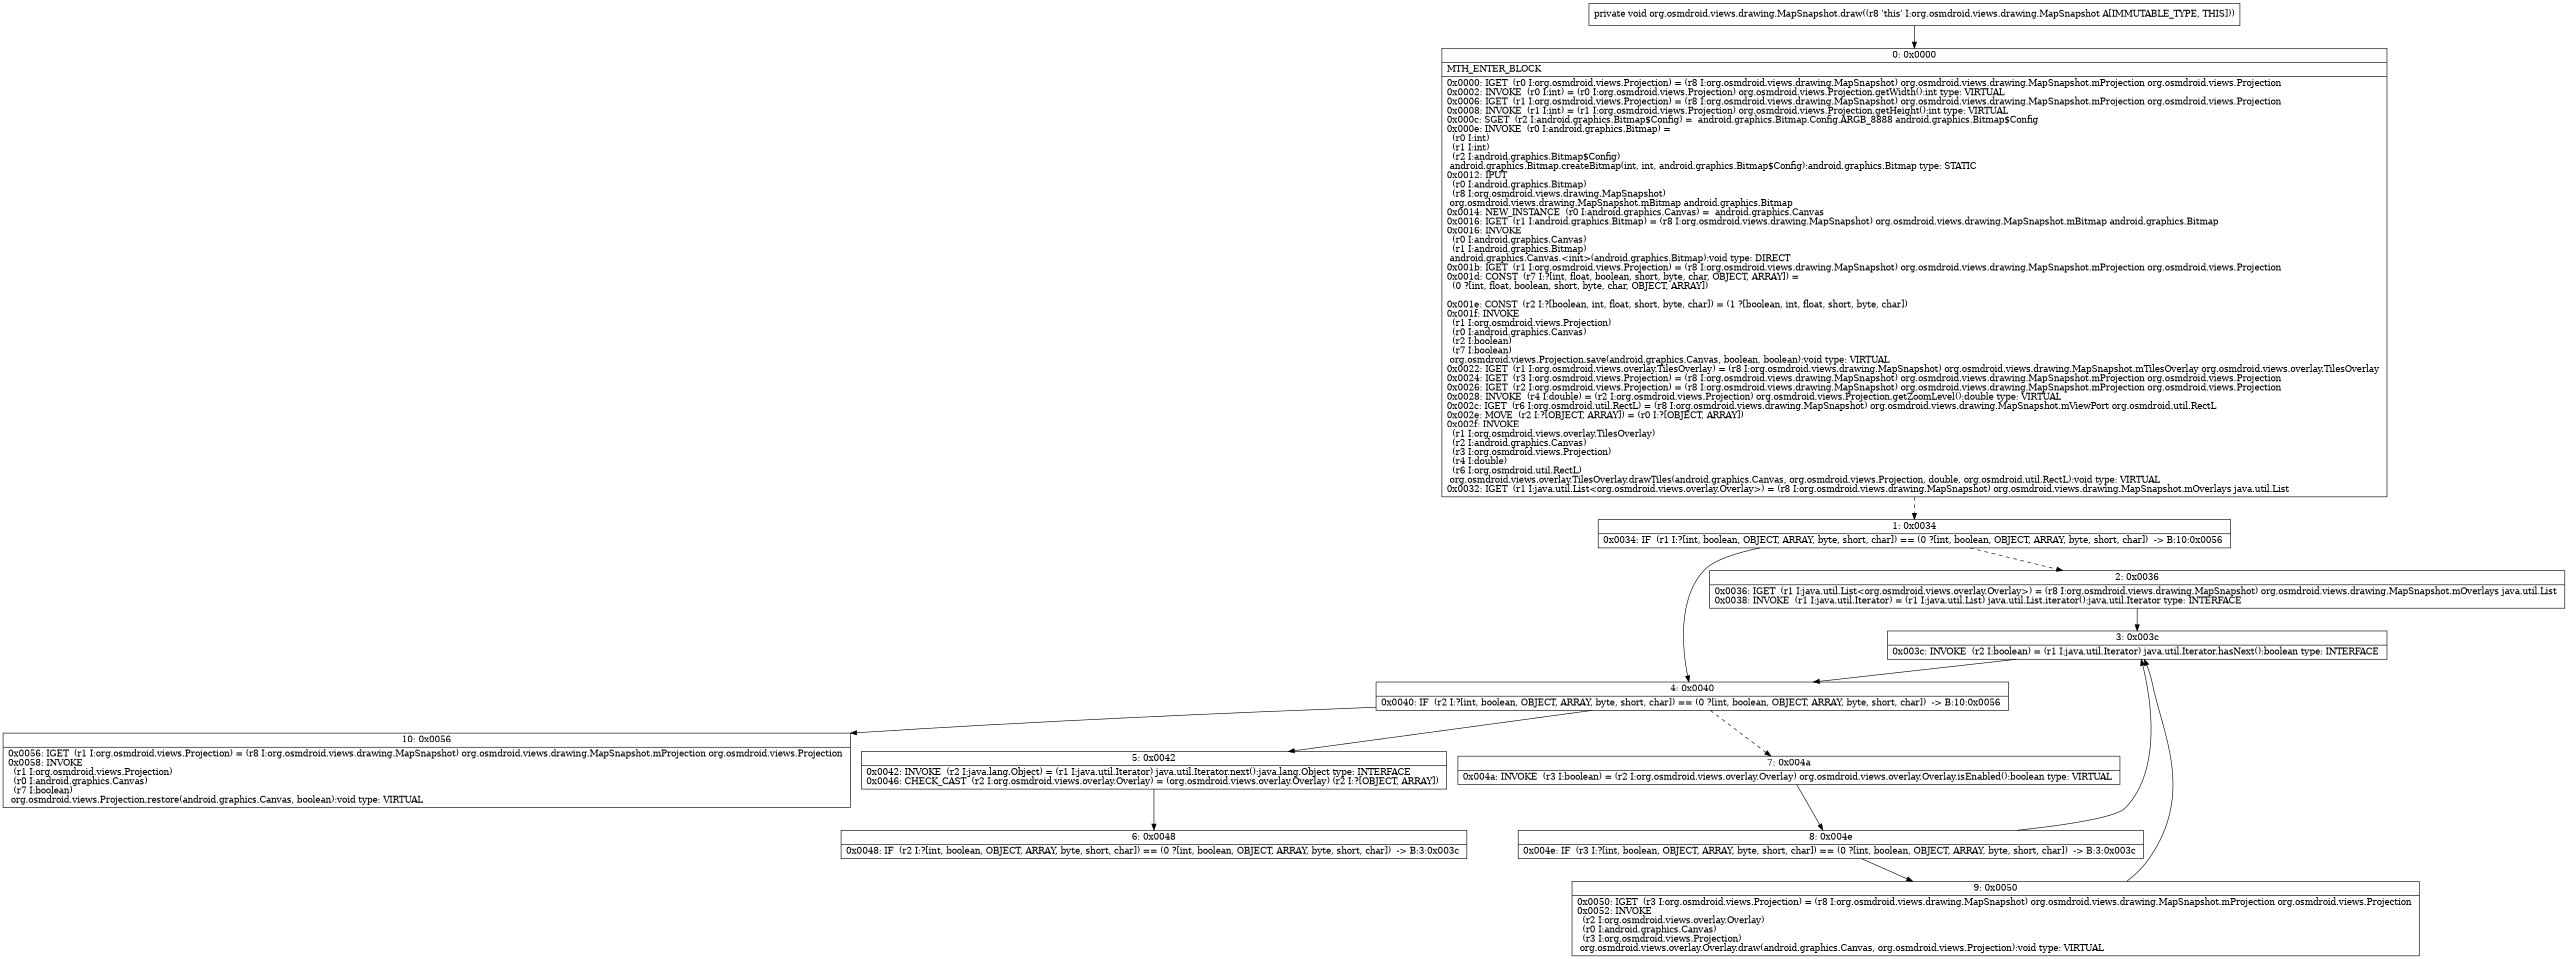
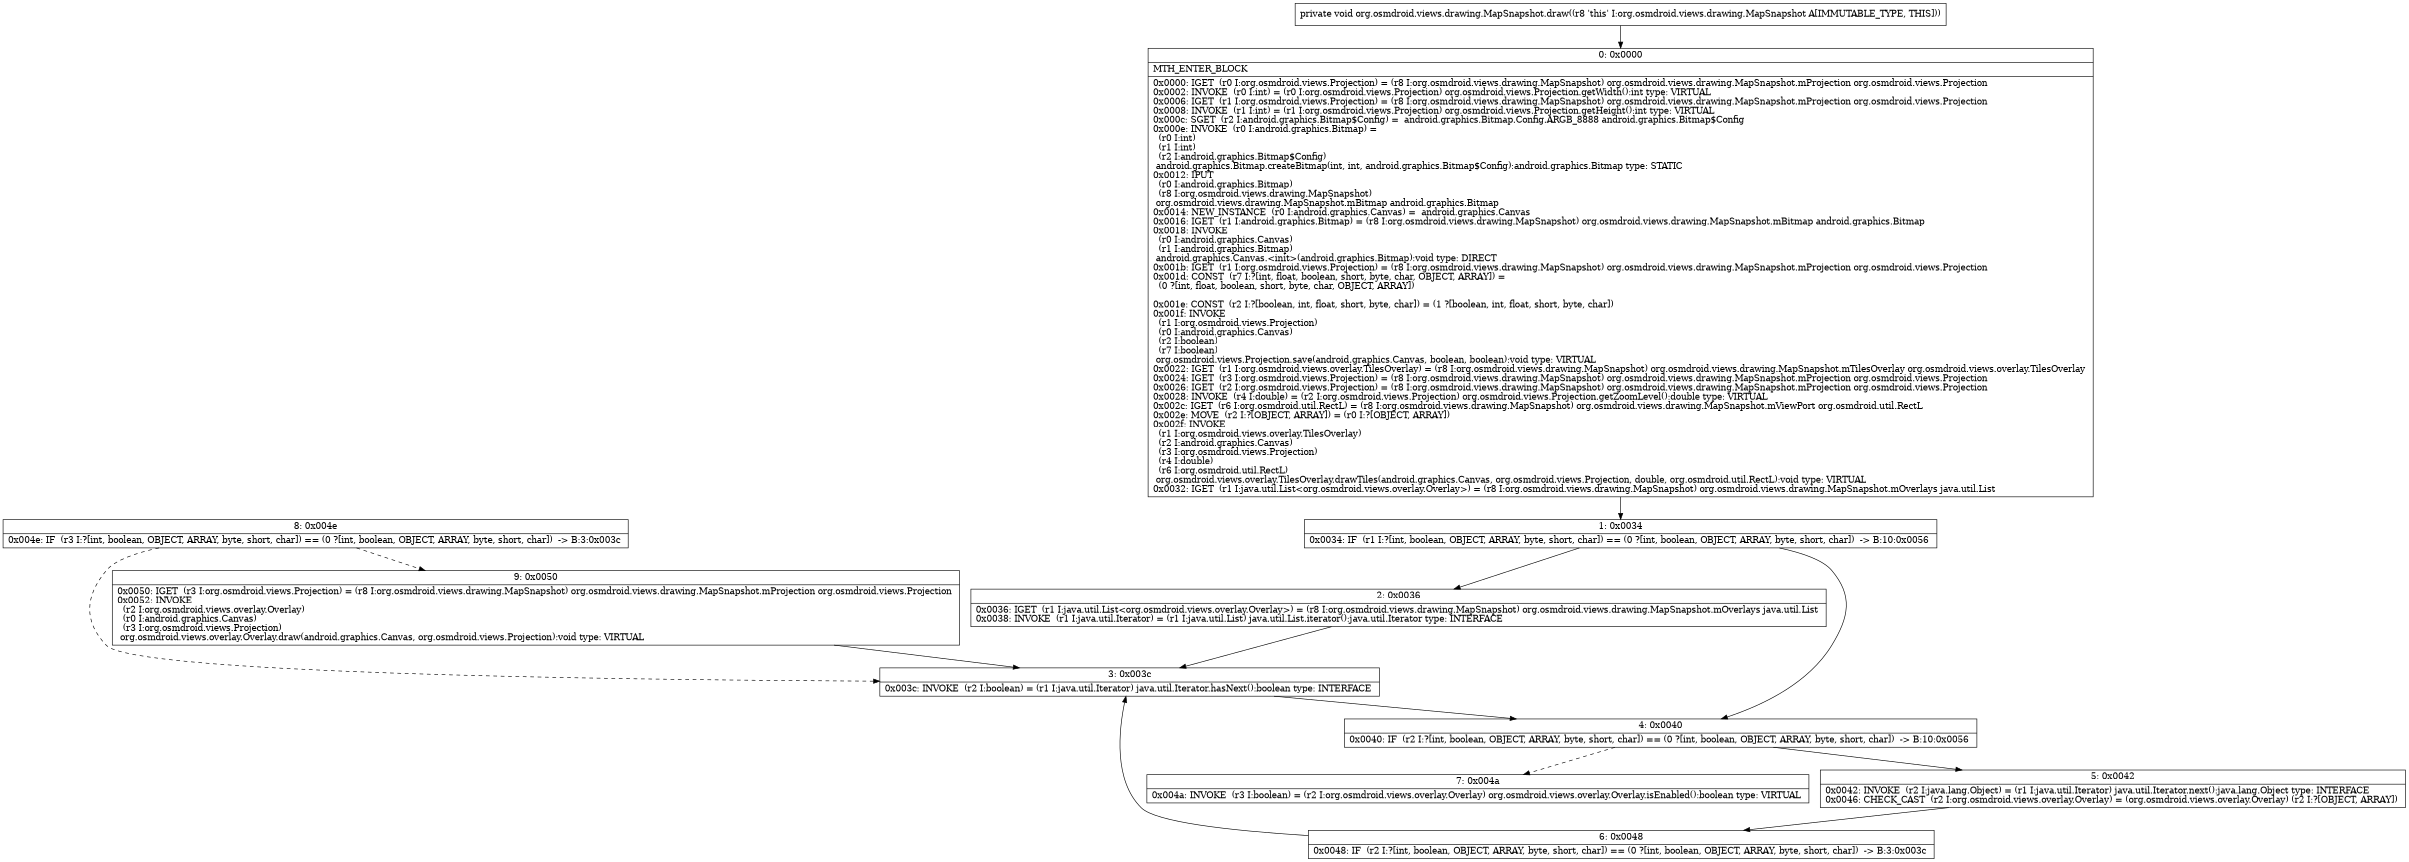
(1487, 231) -> (1193, 231)
(1914, 505) -> (1621, 505)
(2013, 559) -> (1520, 568)
(427, 770) -> none
(2137, 793) -> (418, 674)
(1808, 805) -> none
none -> (1169, 819)
(1884, 869) -> (388, 558)
